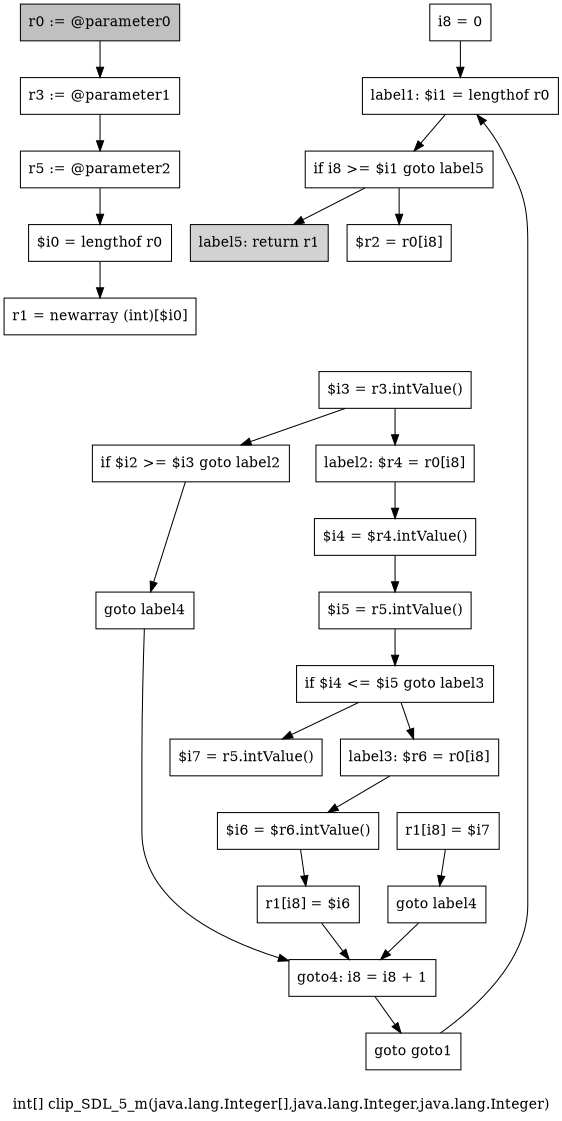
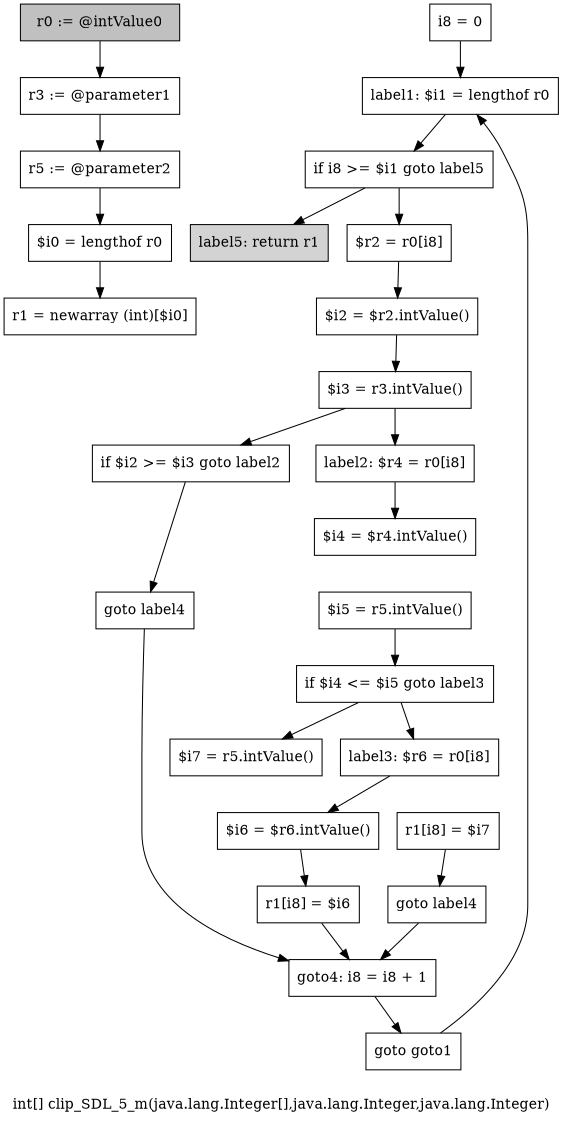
(100, 22) -> (100, 22)
none -> (397, 316)
(395, 569) -> none
